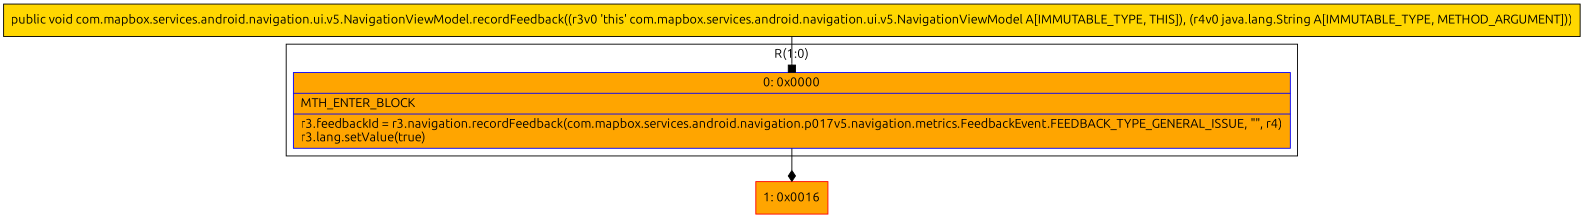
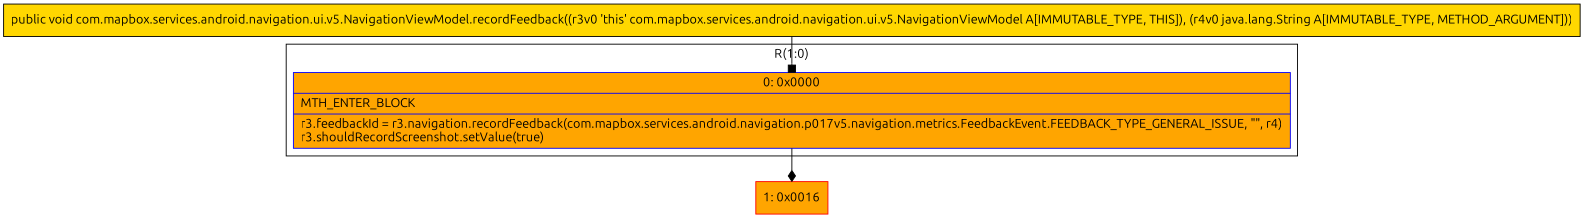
(363, 137) -> (423, 137)
